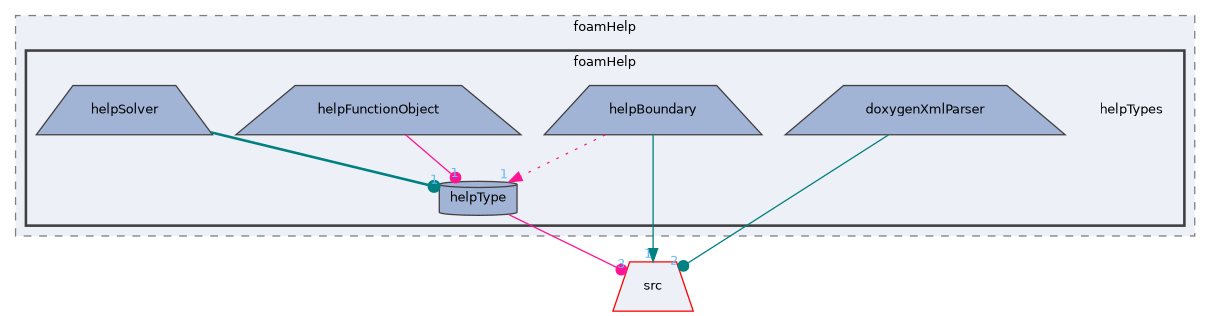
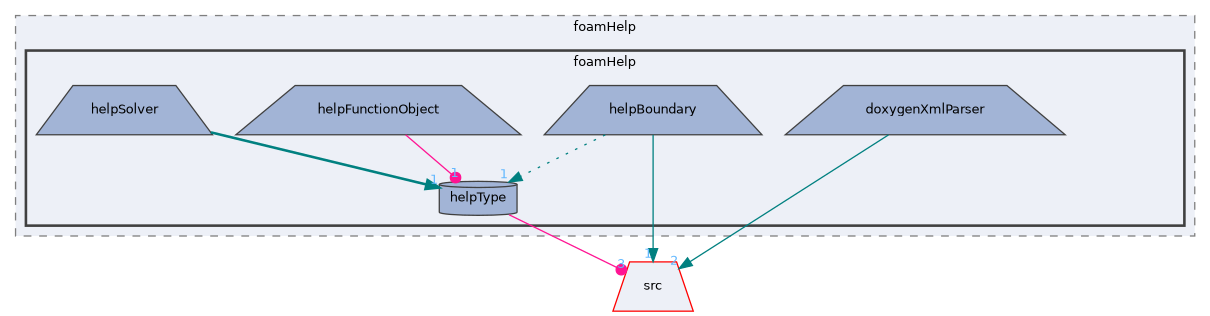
(1131, 110) -> none
(563, 156) -> (563, 156)
(320, 159) -> (320, 159)
(788, 199) -> (788, 199)
